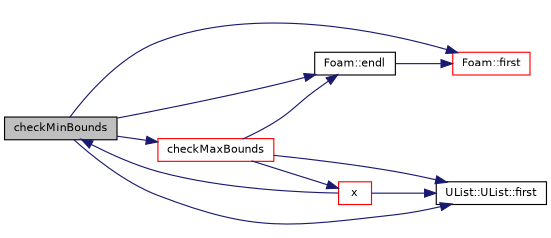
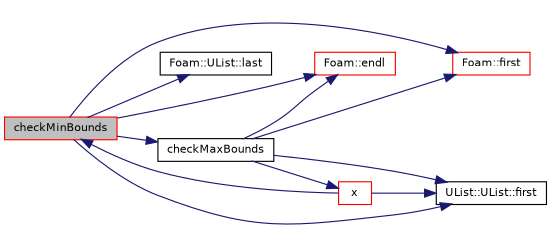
none -> (216, 64)
(355, 64) -> (355, 64)
(418, 64) -> (348, 109)
(61, 128) -> (61, 128)
(216, 150) -> (216, 150)
